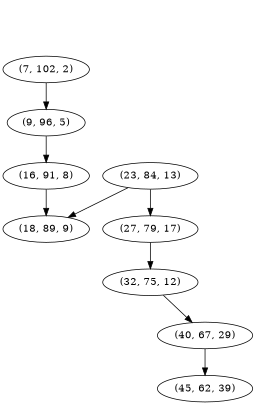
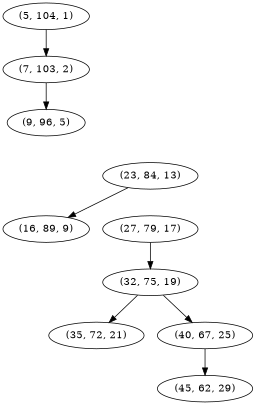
none -> (46, 16)
(46, 69) -> (46, 69)
(46, 176) -> none
(150, 199) -> none
(46, 229) -> (46, 229)
(150, 282) -> (150, 282)
none -> (96, 335)
(205, 335) -> (205, 335)
(205, 389) -> (205, 389)
